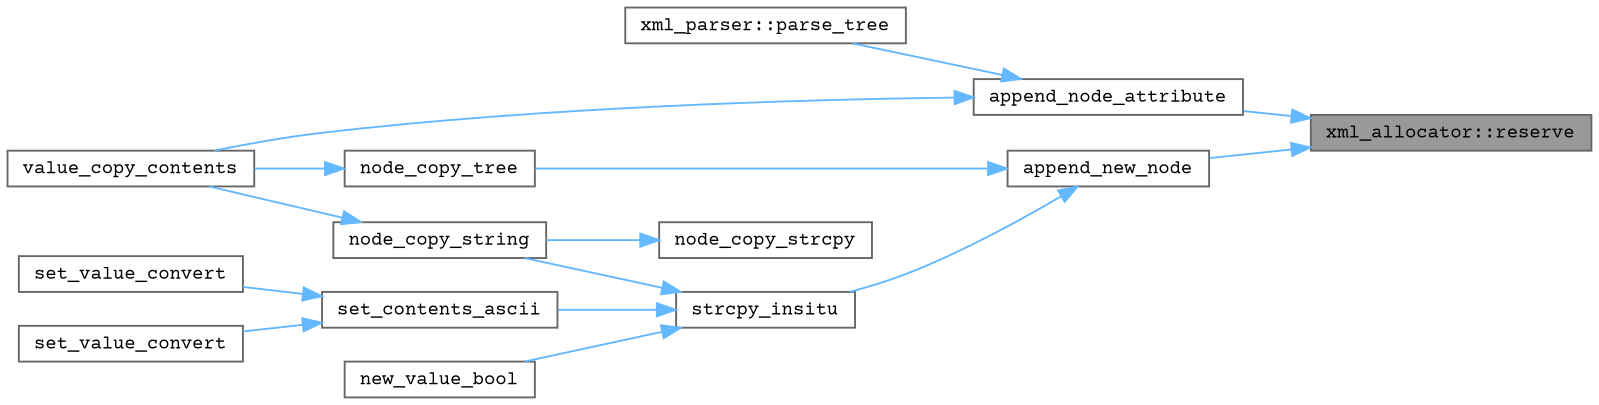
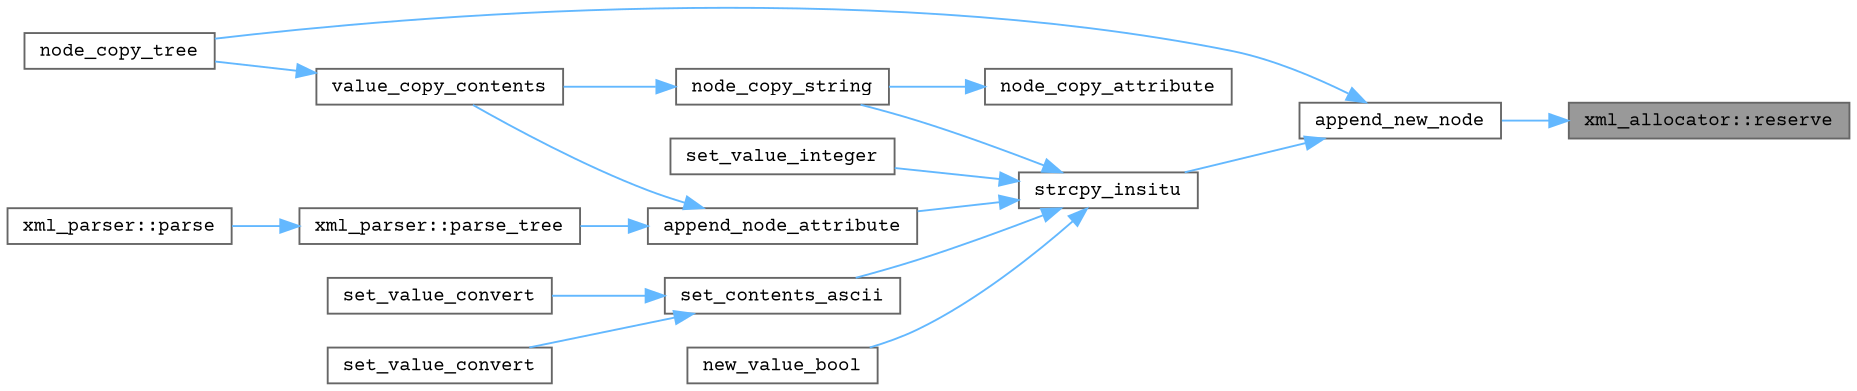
(1267, 114) -> (958, 207)
none -> (783, 156)
(290, 169) -> (256, 66)
none -> (120, 226)
(766, 240) -> (1108, 87)
